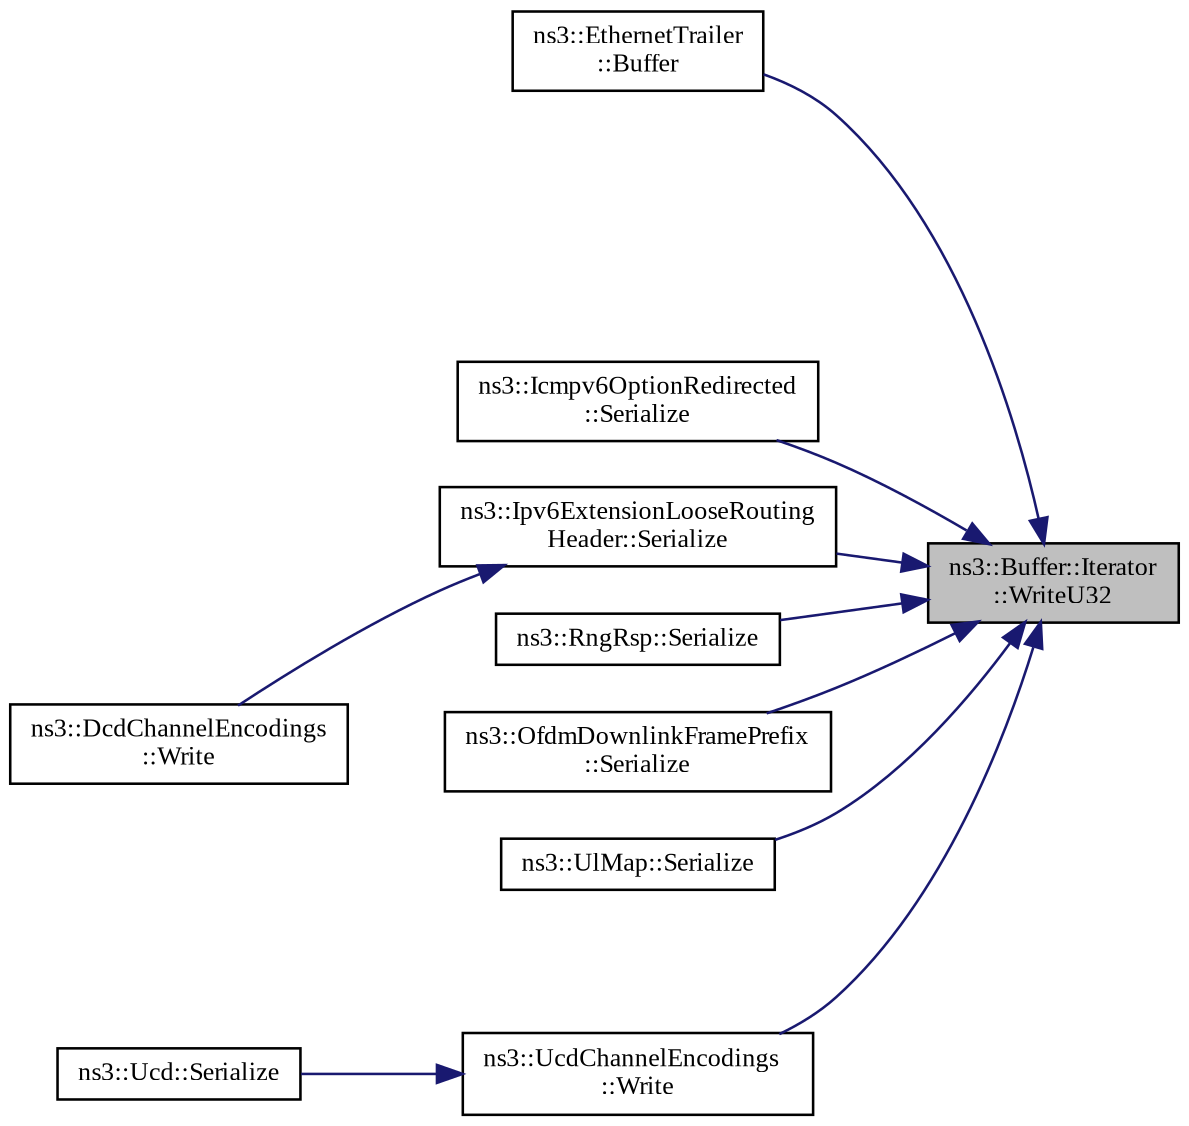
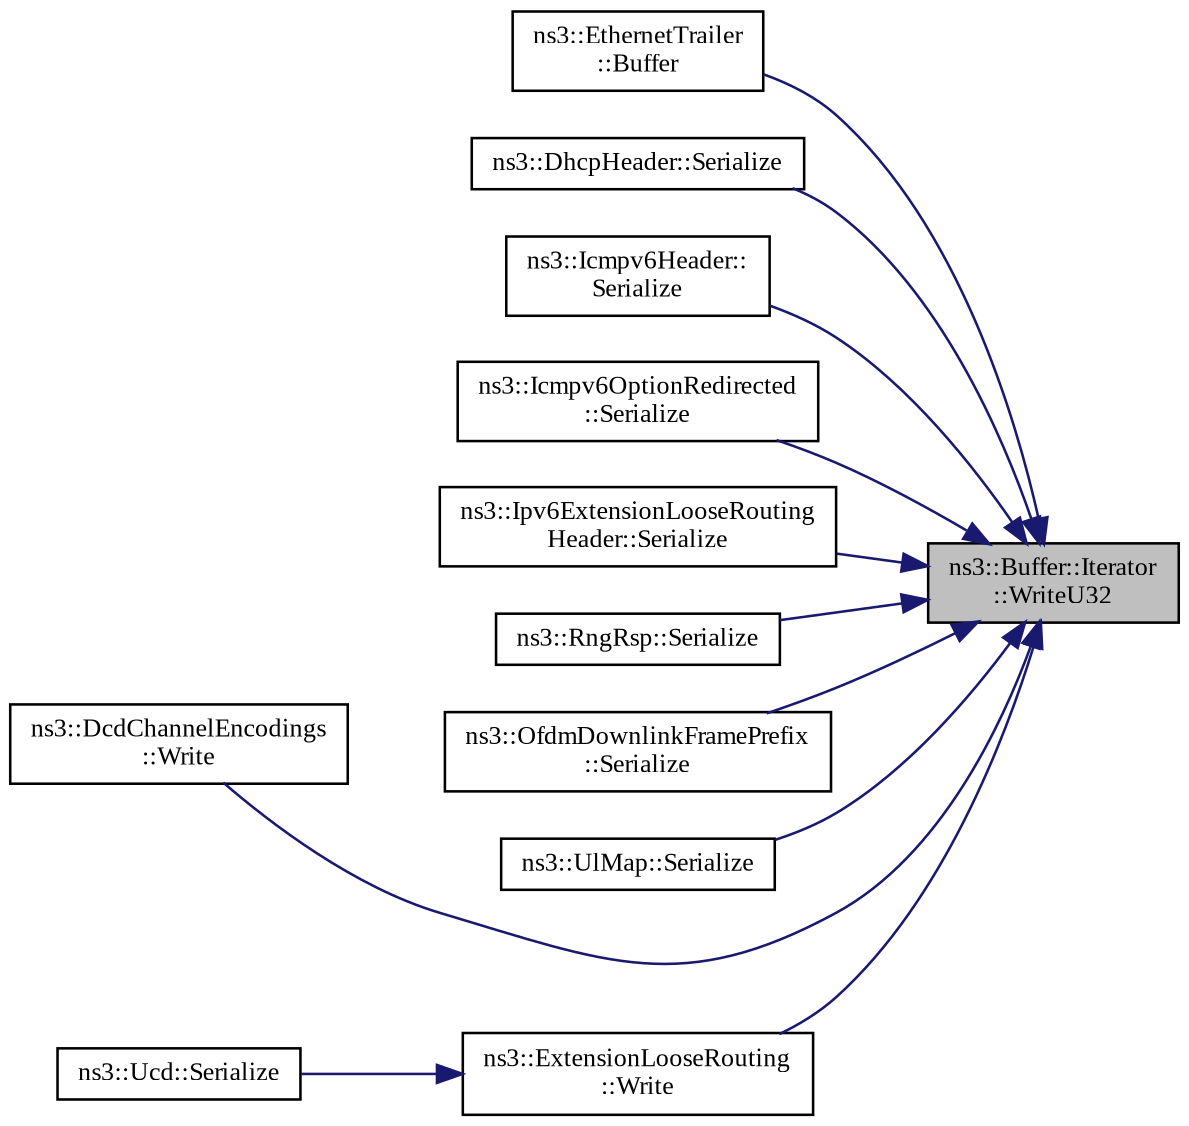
none -> (638, 164)
none -> (638, 276)
(356, 634) -> (681, 963)
(638, 1074) -> (638, 1074)
